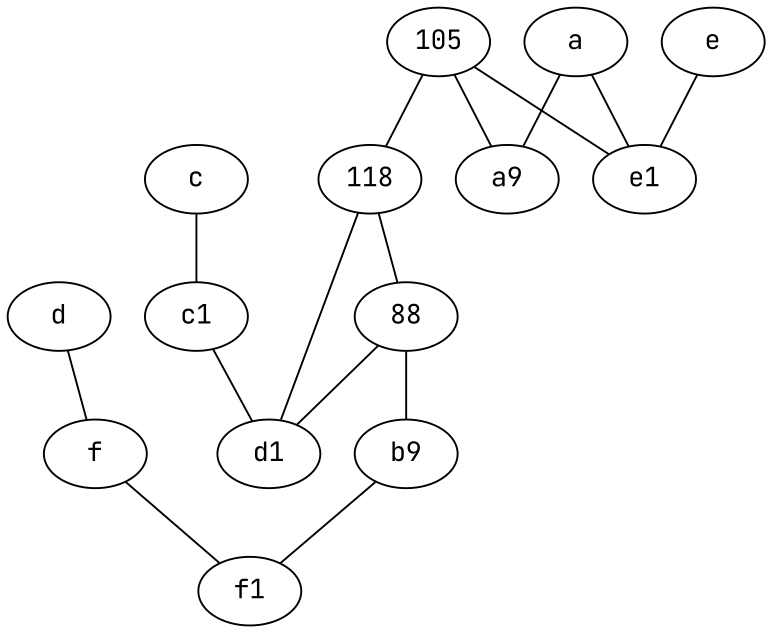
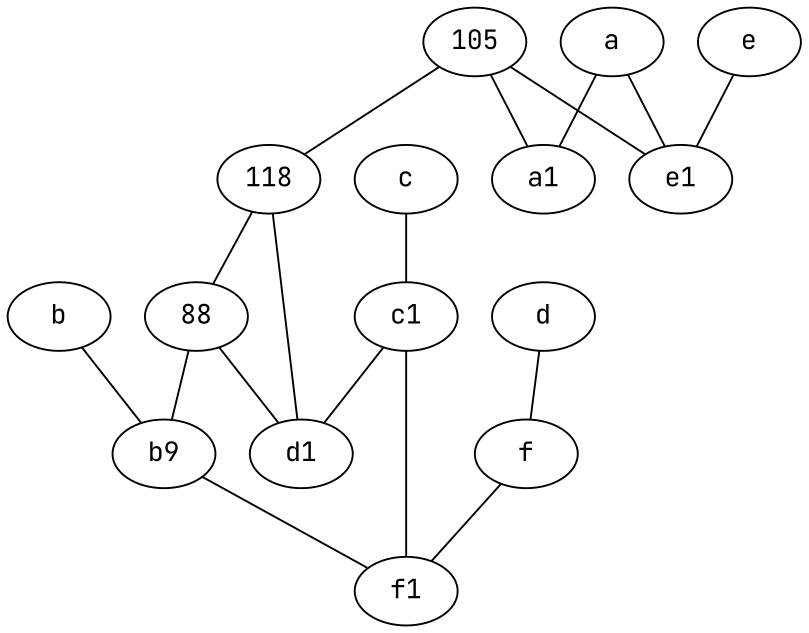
(507, 179) -> (543, 179)
none -> (59, 317)
none -> (406, 454)
